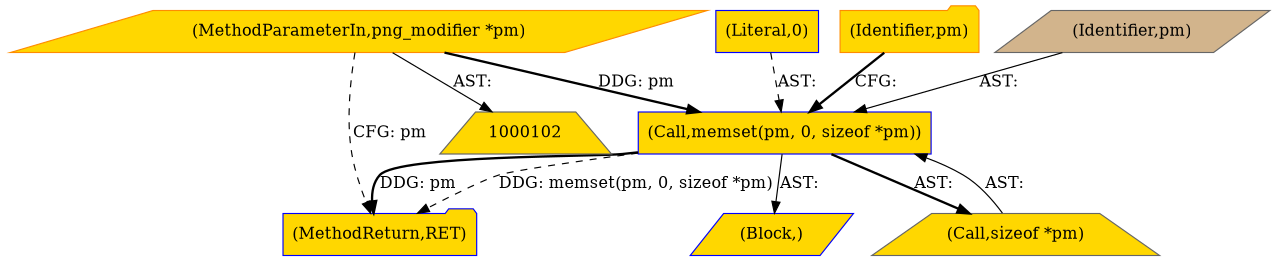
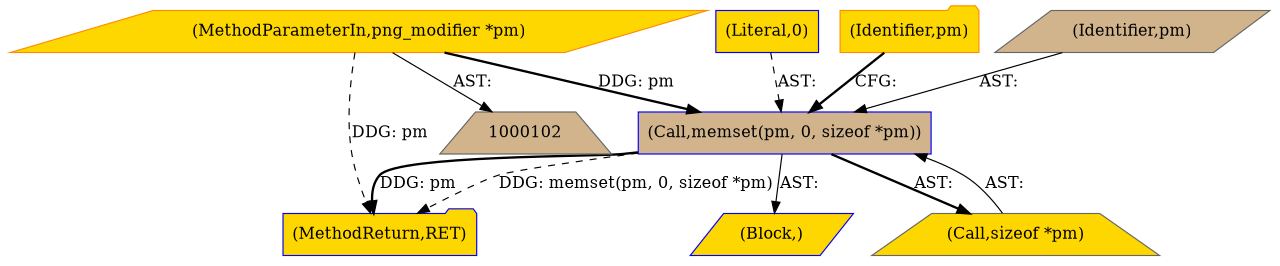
(390, 133) -> (390, 133)
(526, 133) -> (526, 133)
(785, 133) -> (785, 133)
